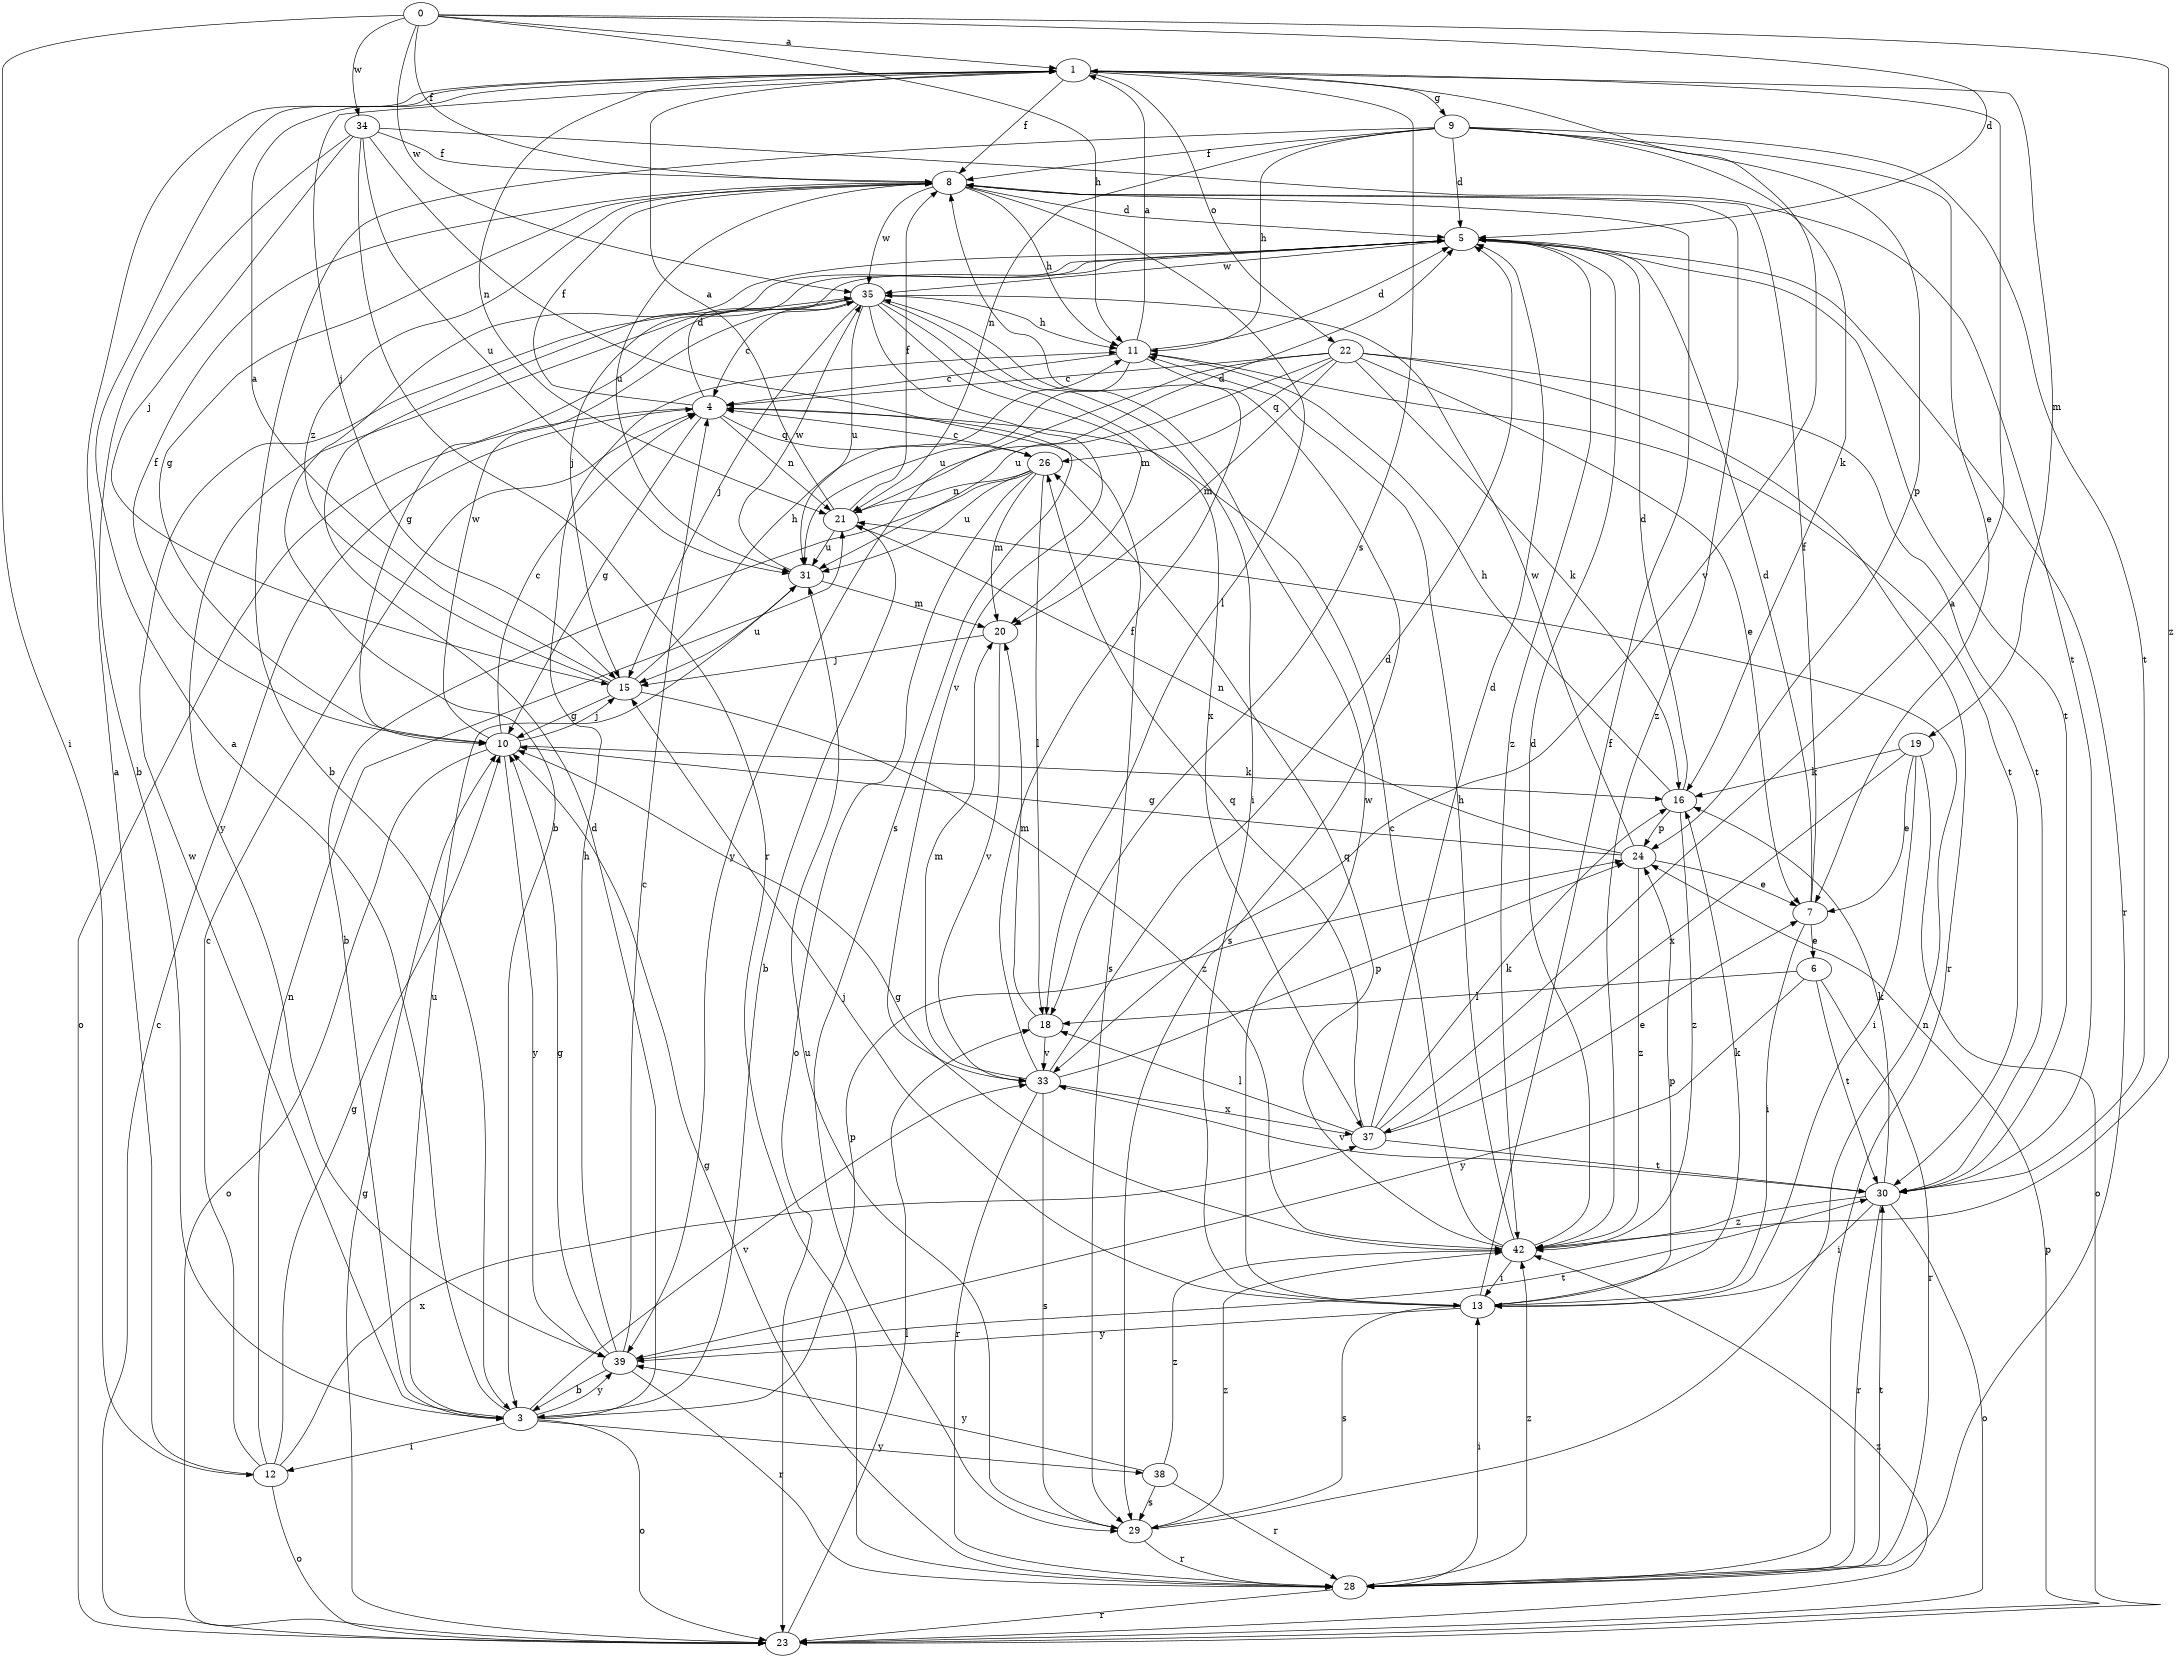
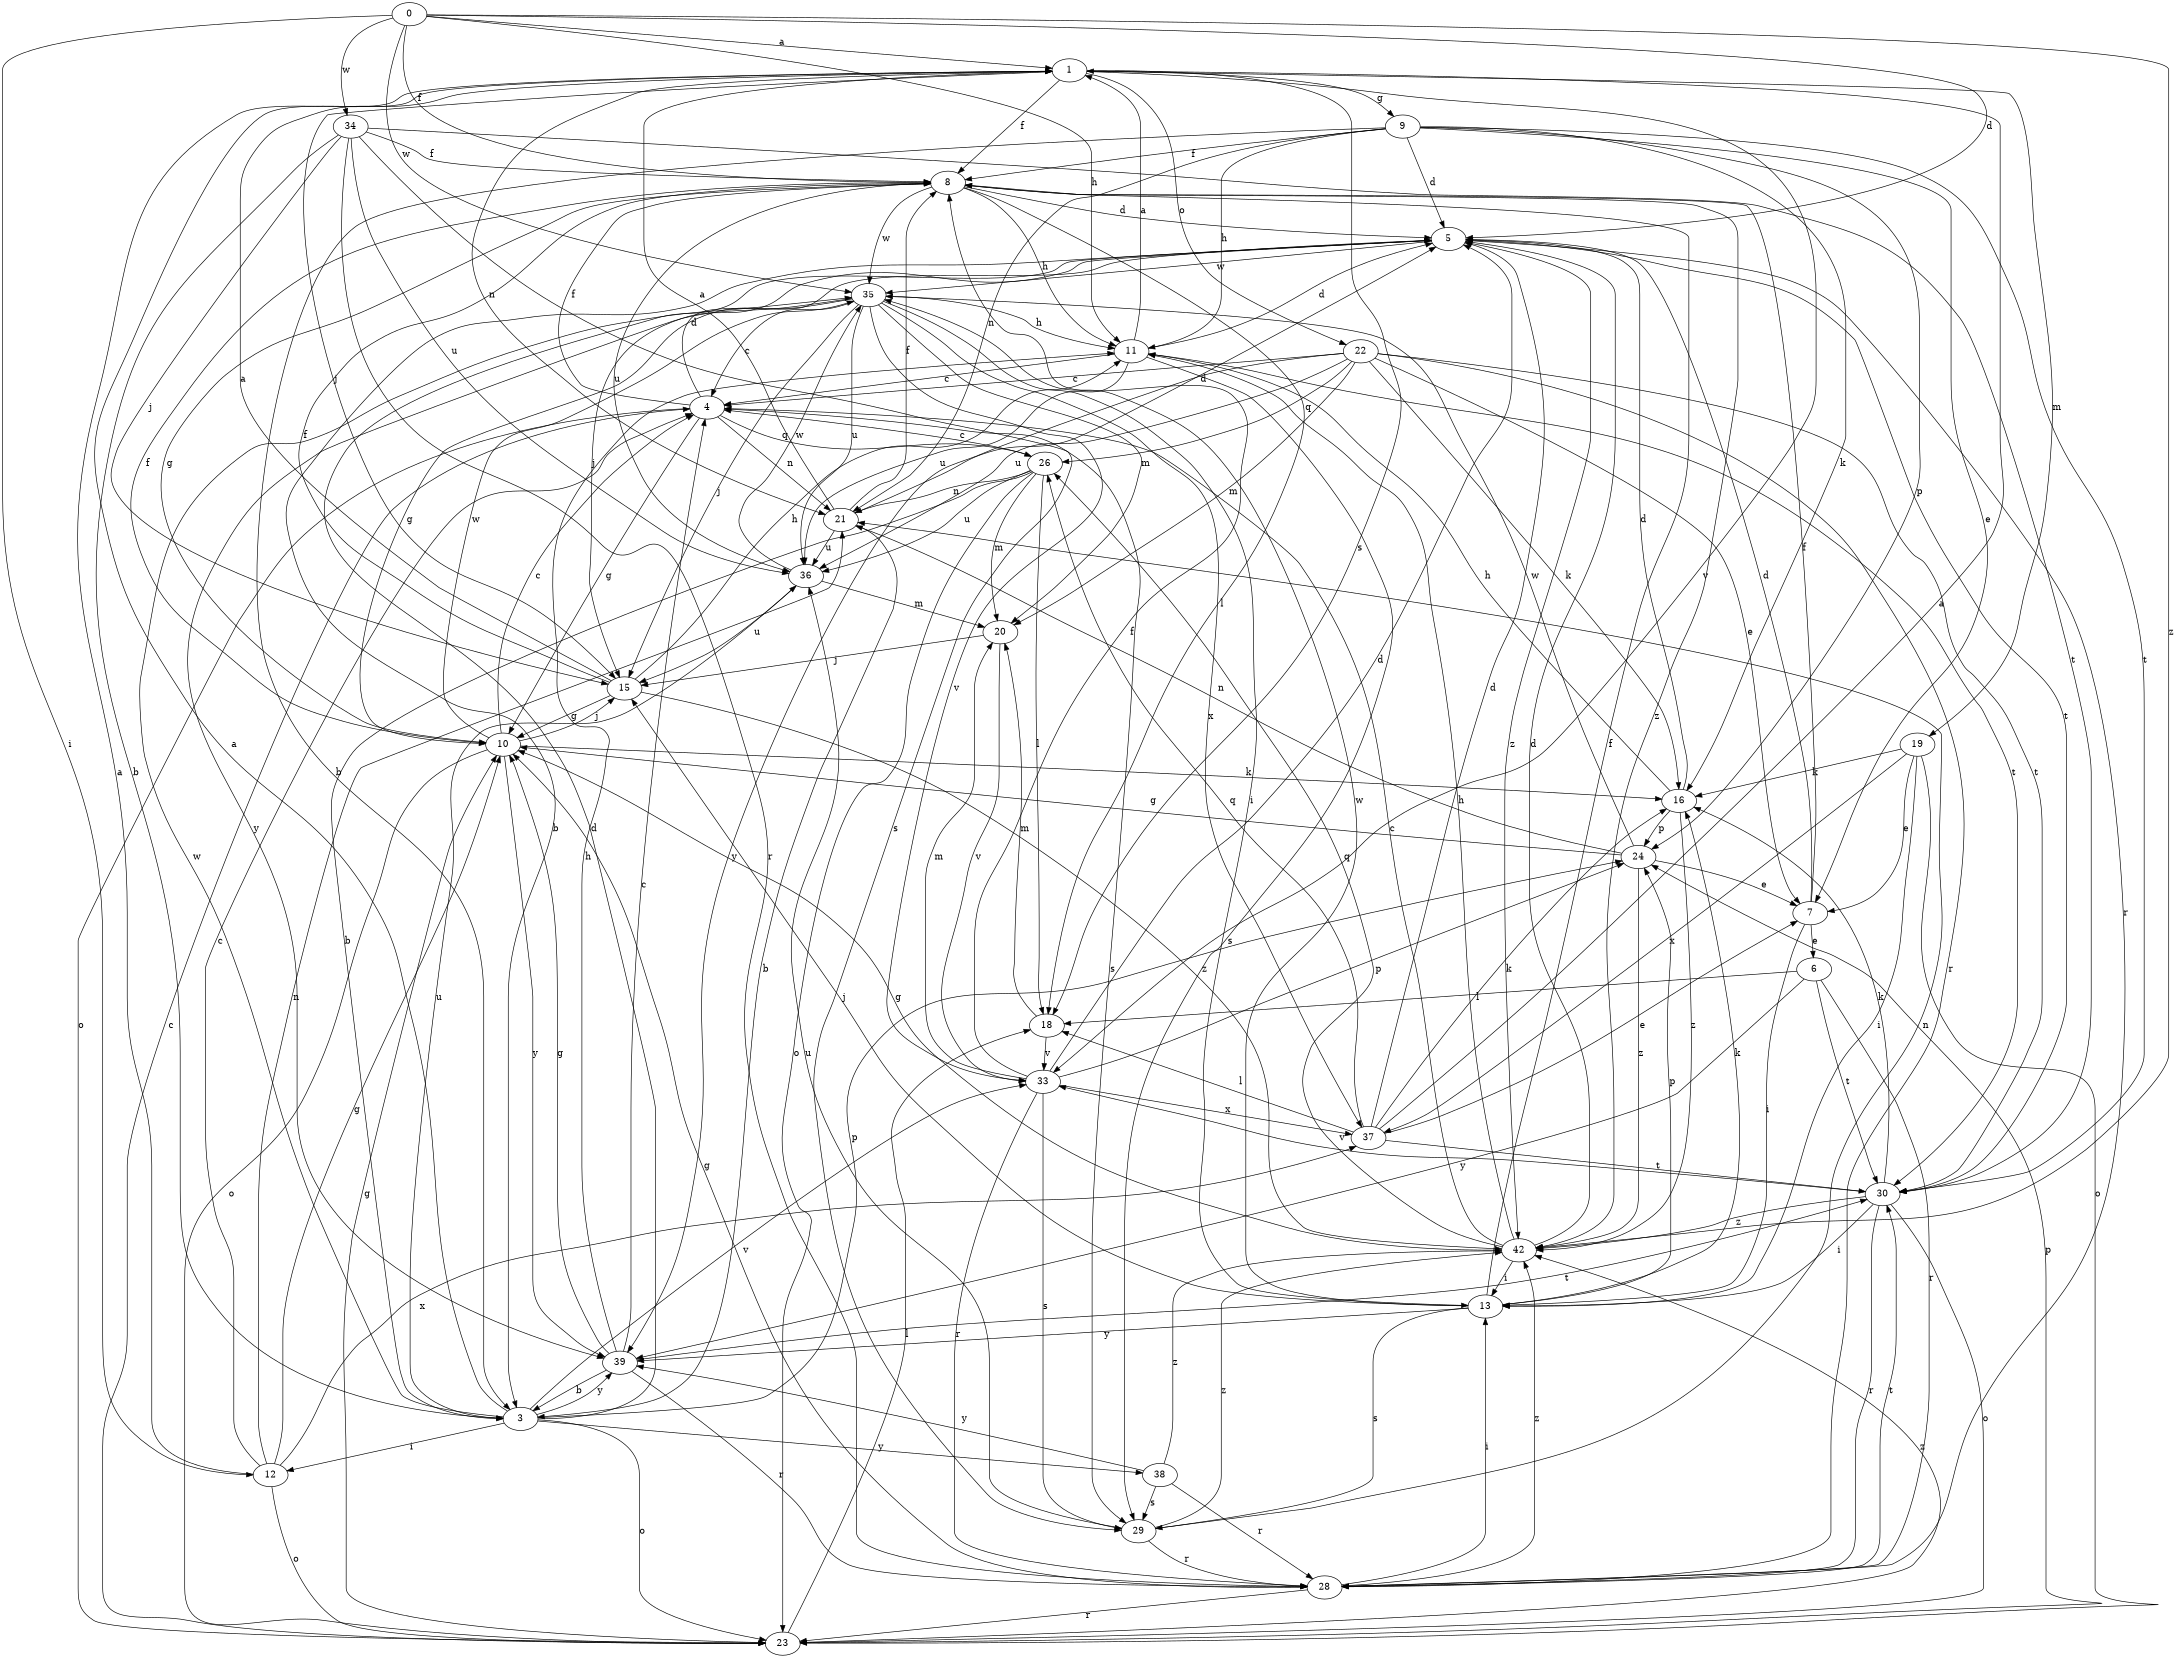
(313, 436) -> (305, 436)
(806, 576) -> (806, 576)
